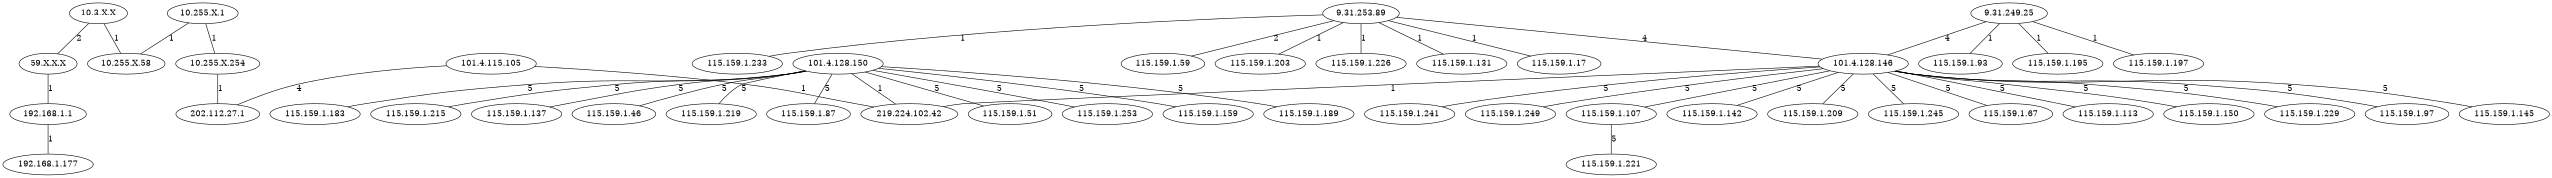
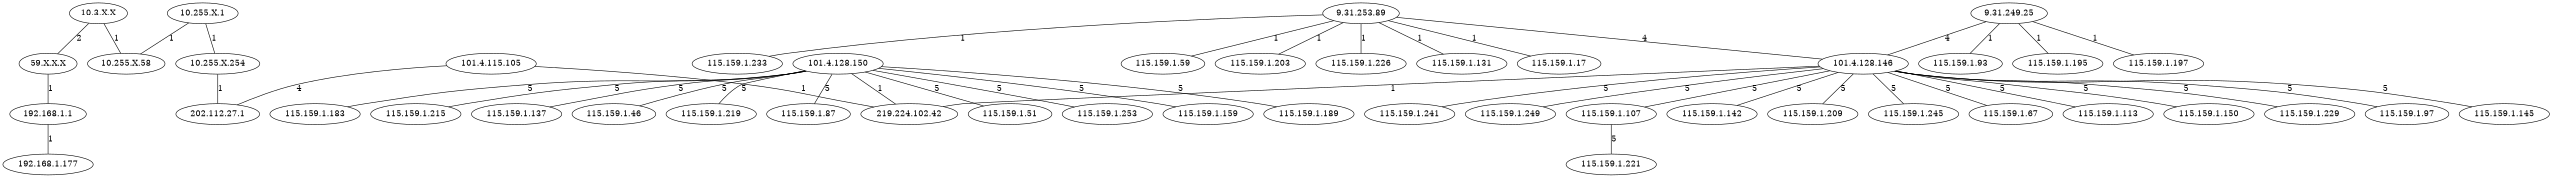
(1276, 39) -> (1276, 39)
